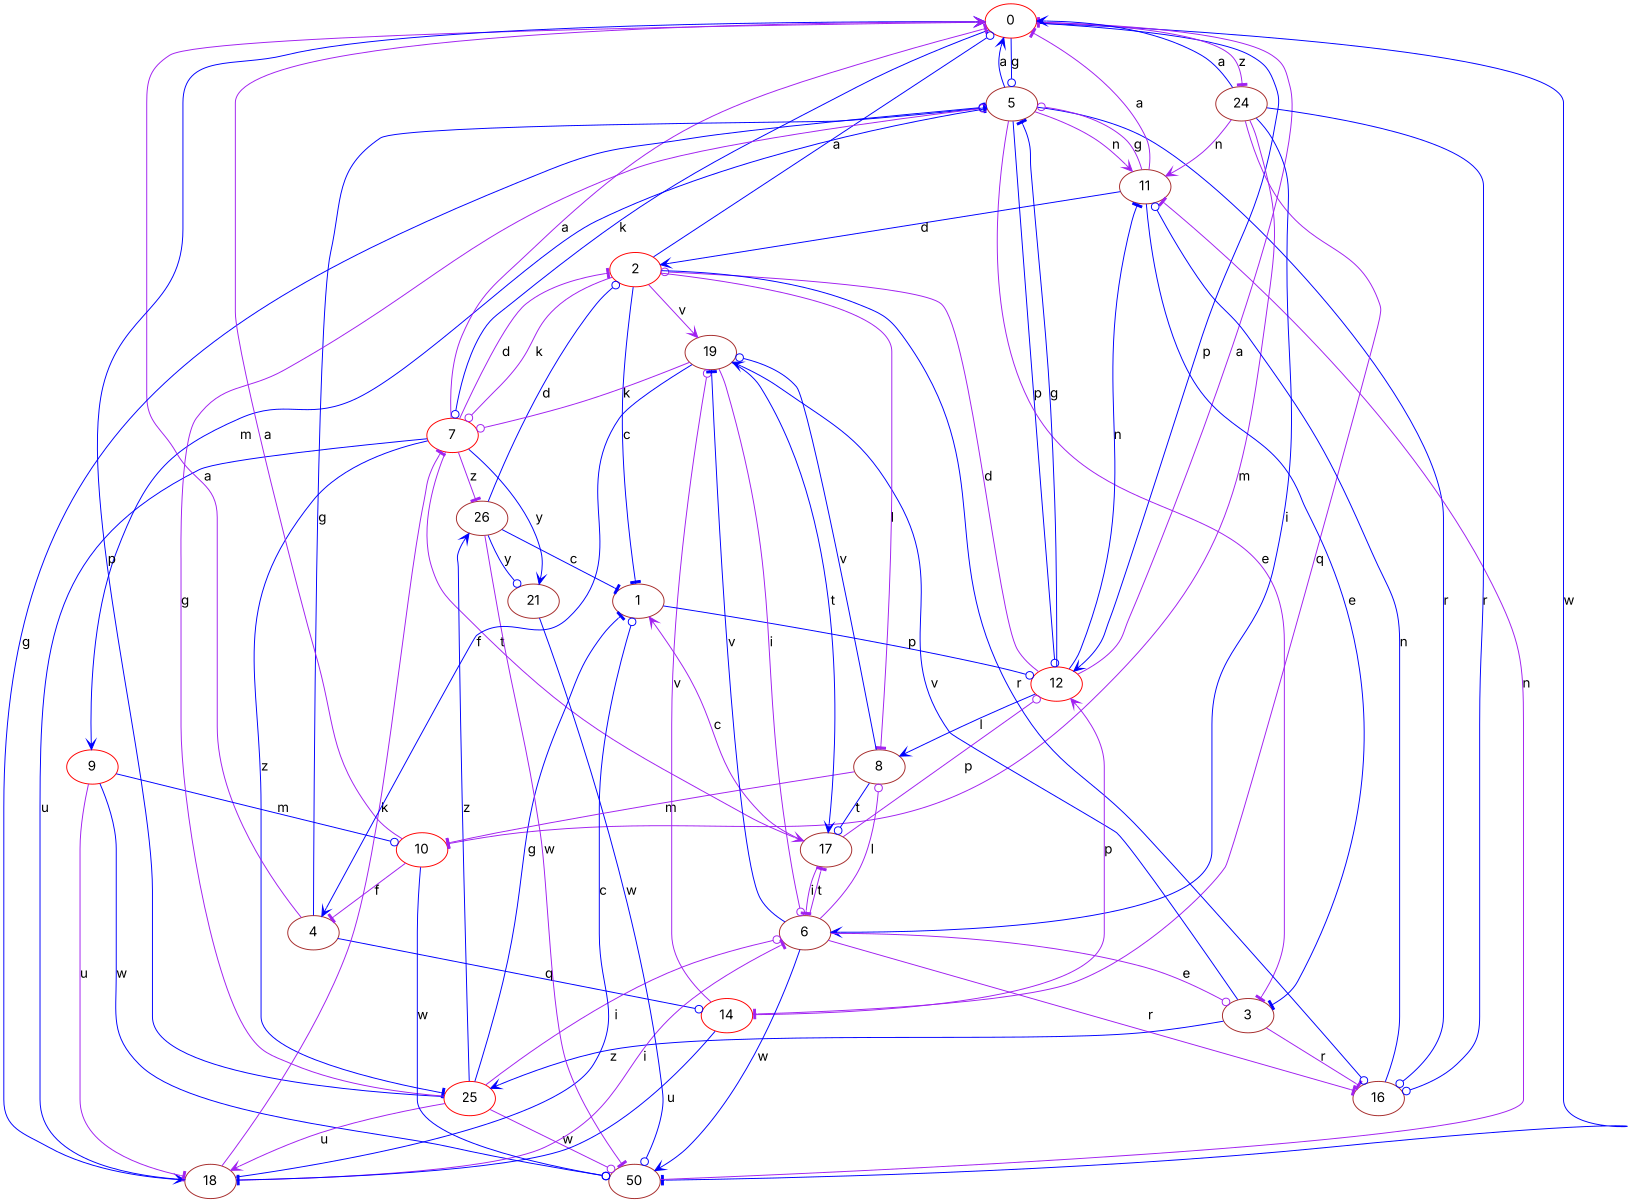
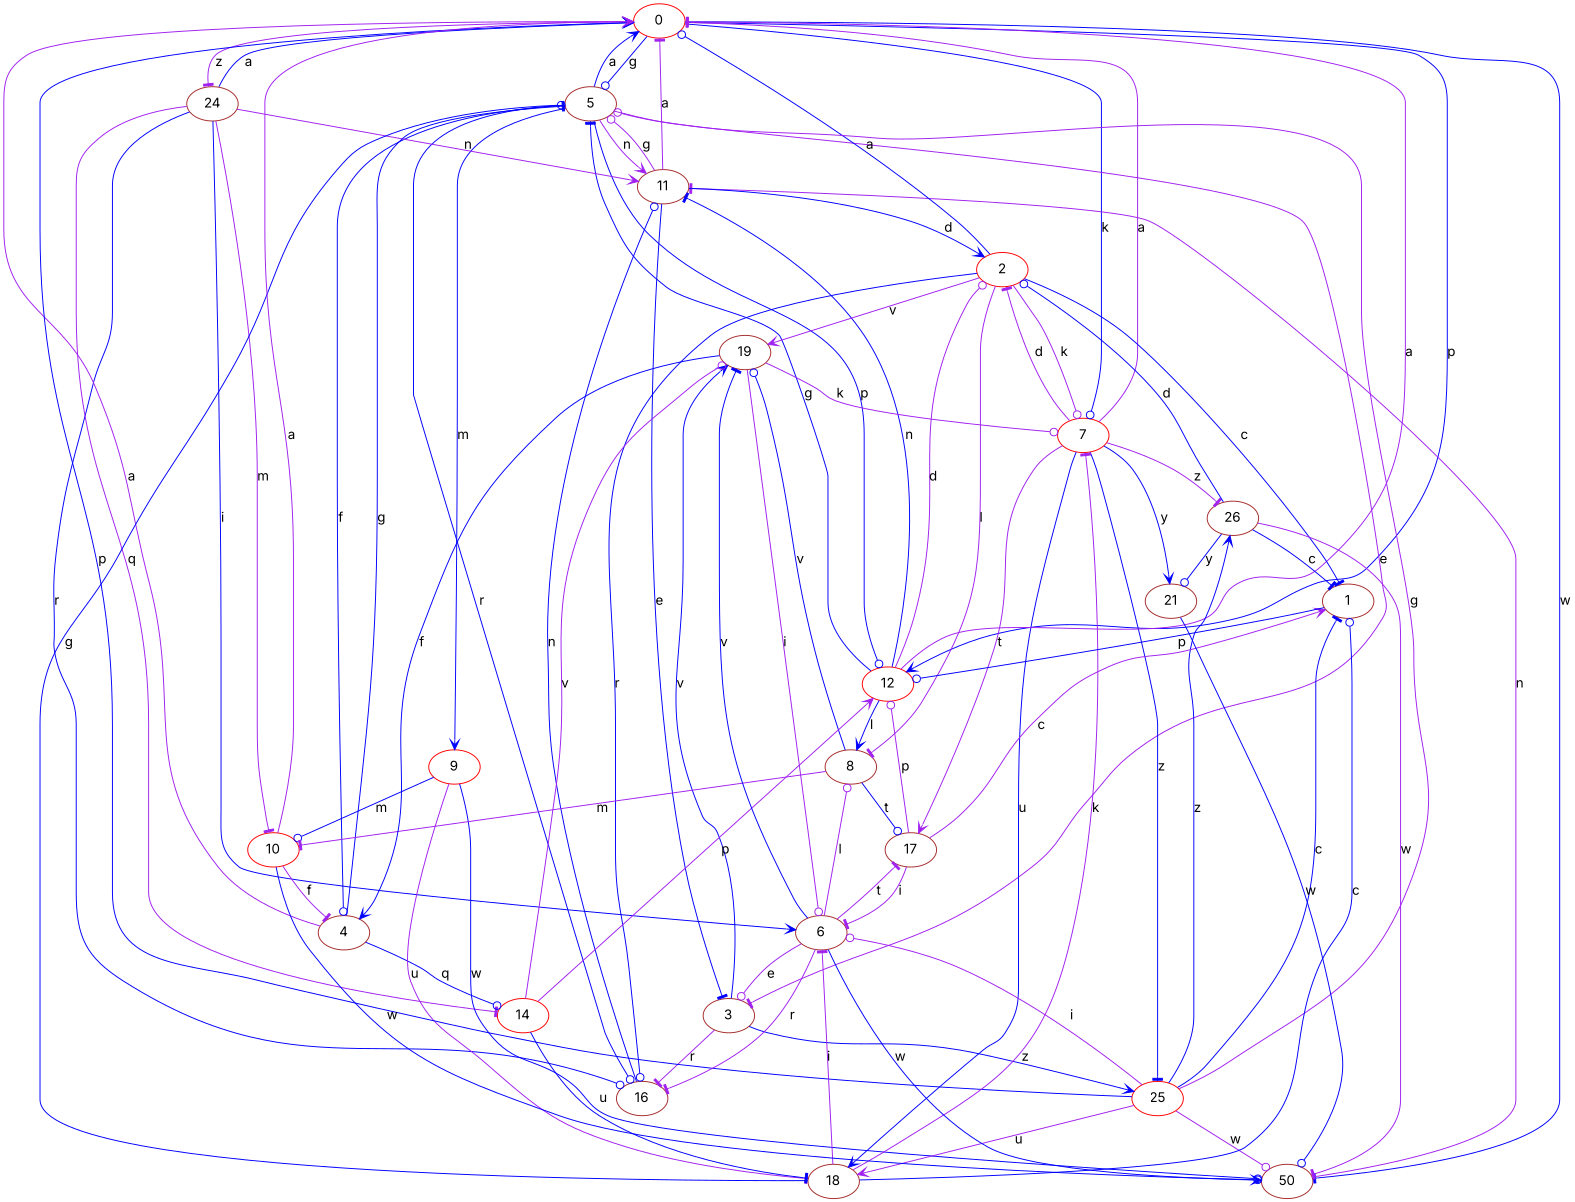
none -> (337, 426)
(825, 580) -> none
(532, 850) -> (1319, 850)
